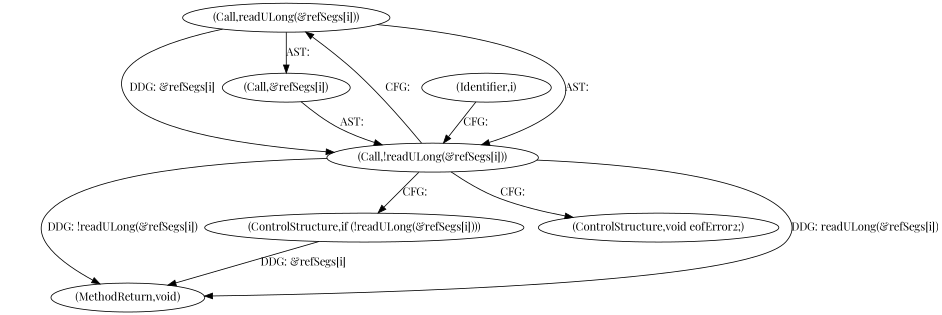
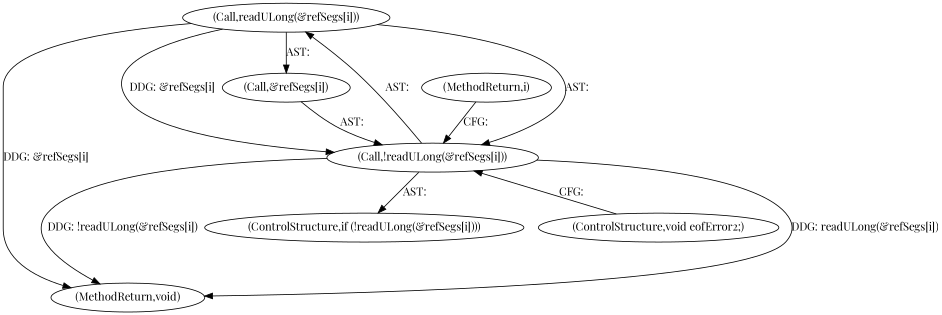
(399, 88) -> (399, 88)
(487, 88) -> (487, 88)
(417, 193) -> (417, 193)
(506, 201) -> (549, 194)
(247, 262) -> (3, 98)
